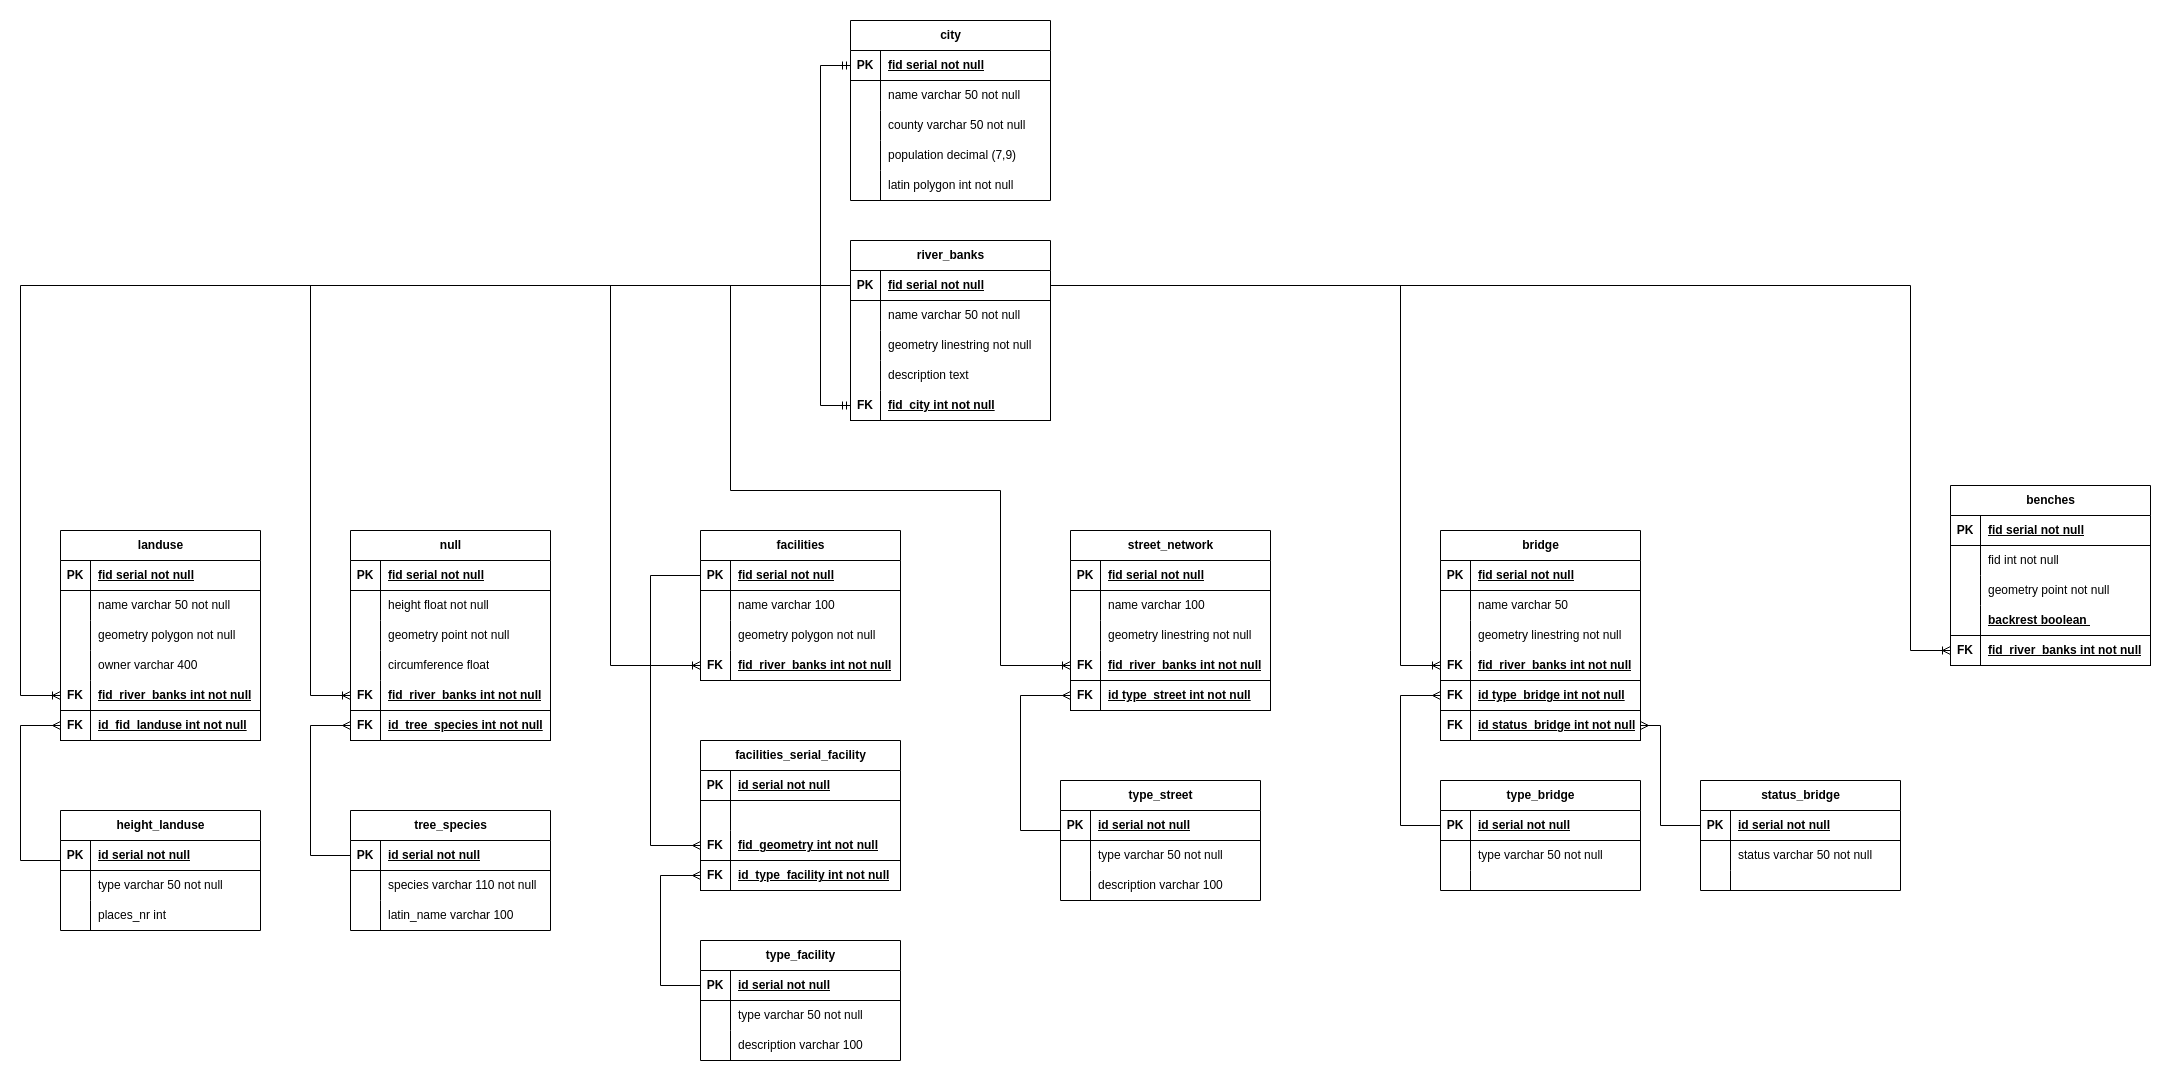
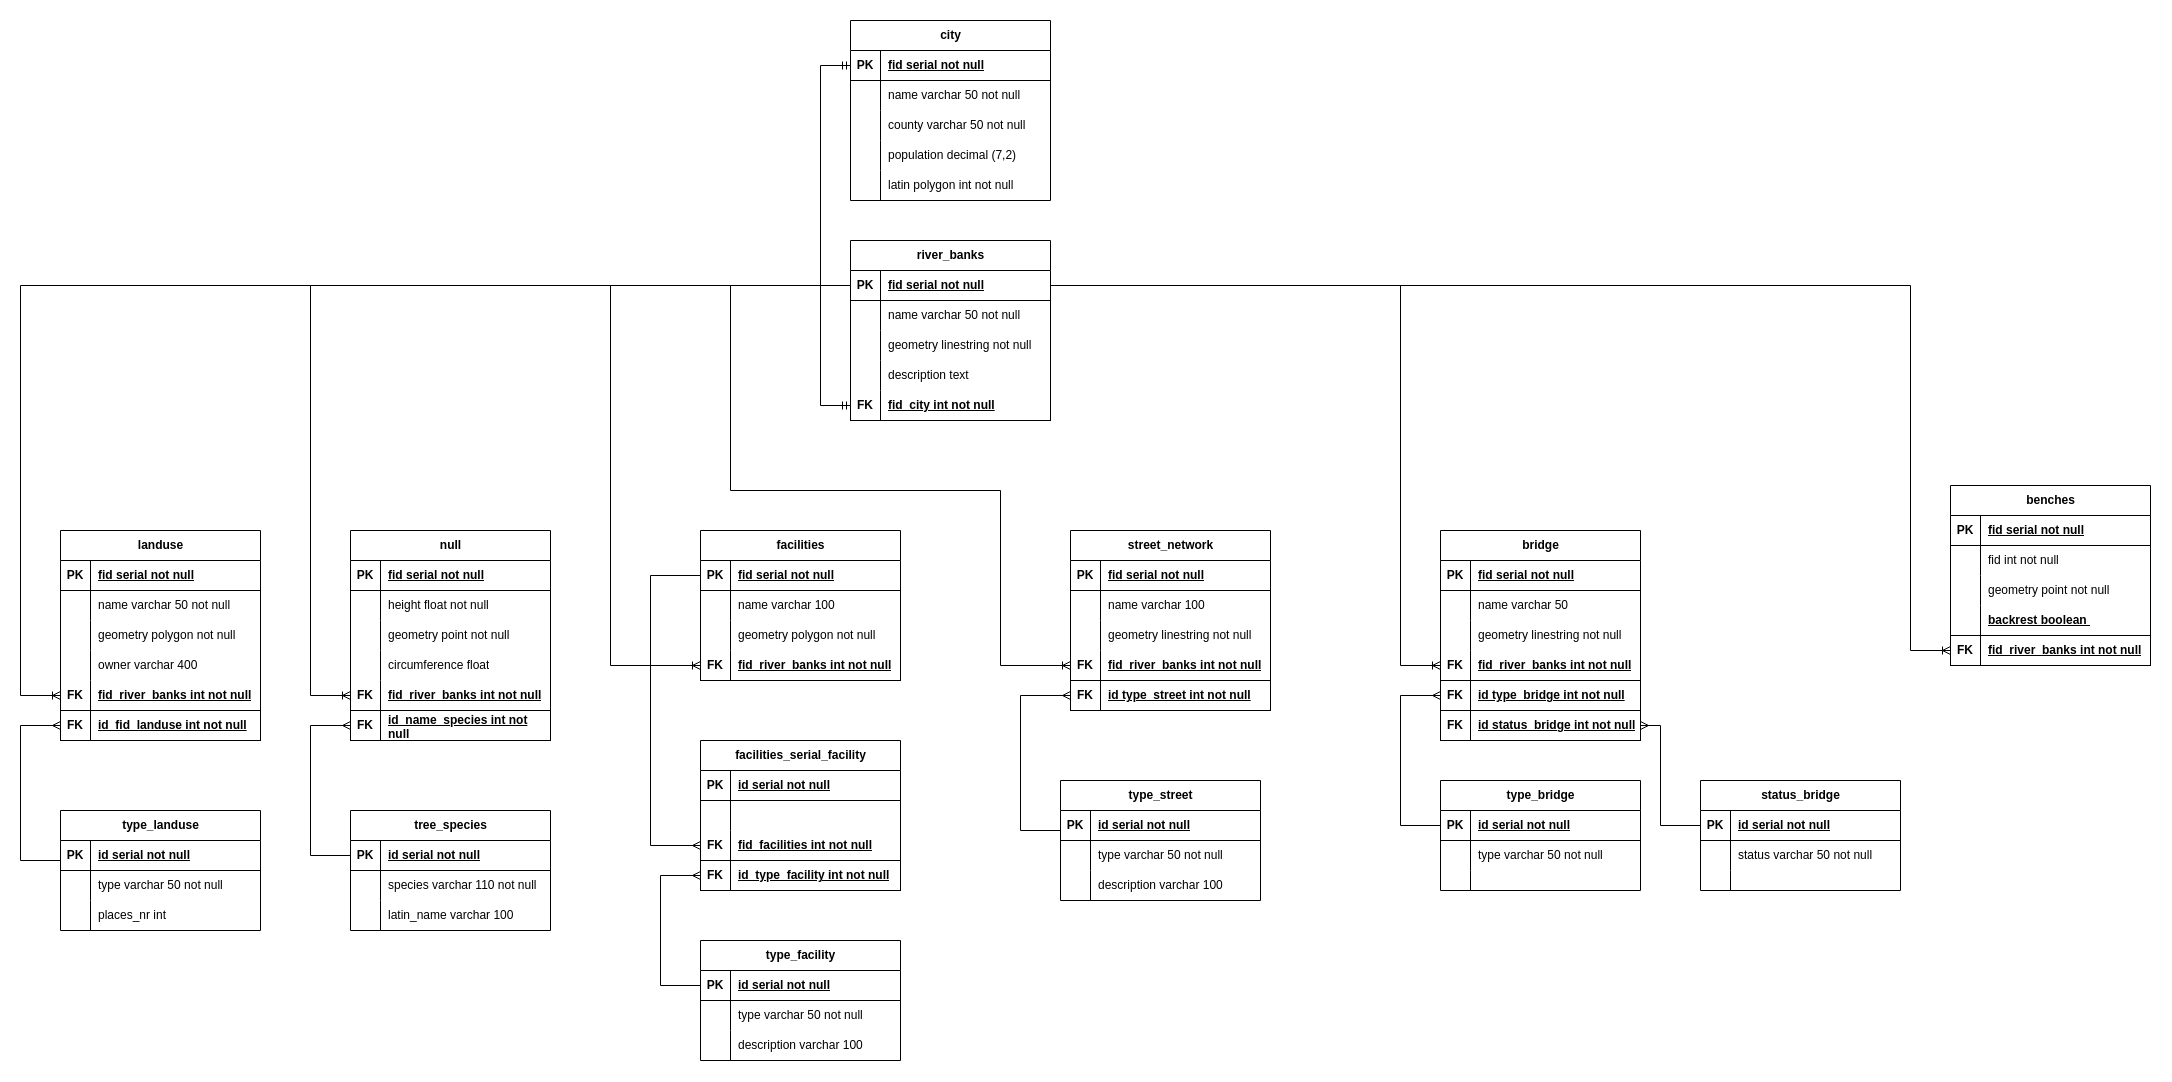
(958, 156) -> (958, 156)
(470, 726) -> (470, 726)
(161, 826) -> (161, 826)
(812, 846) -> (812, 846)
